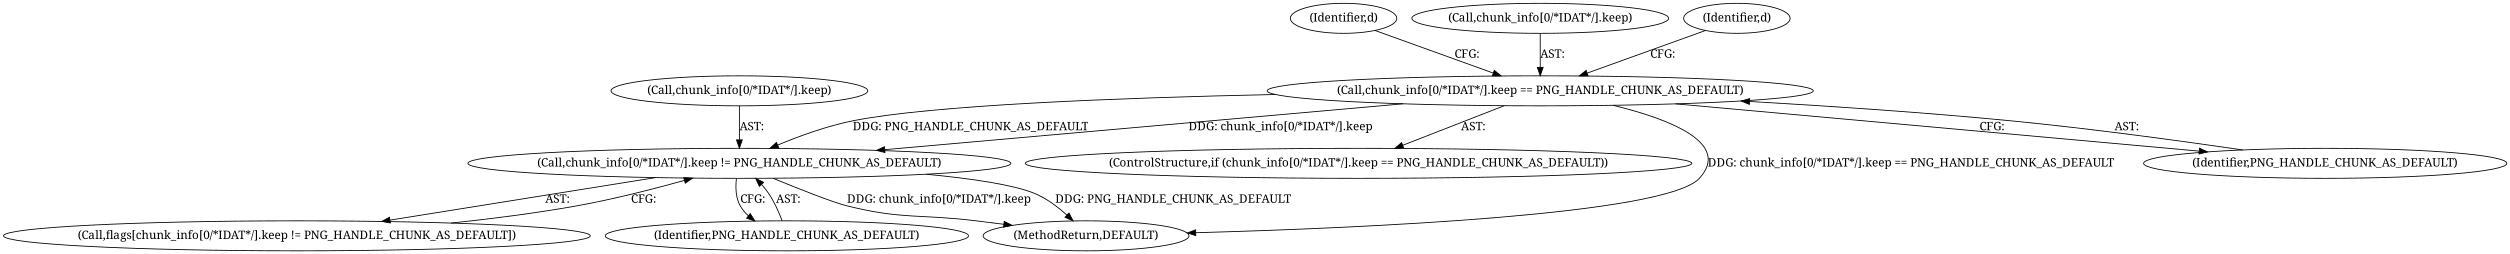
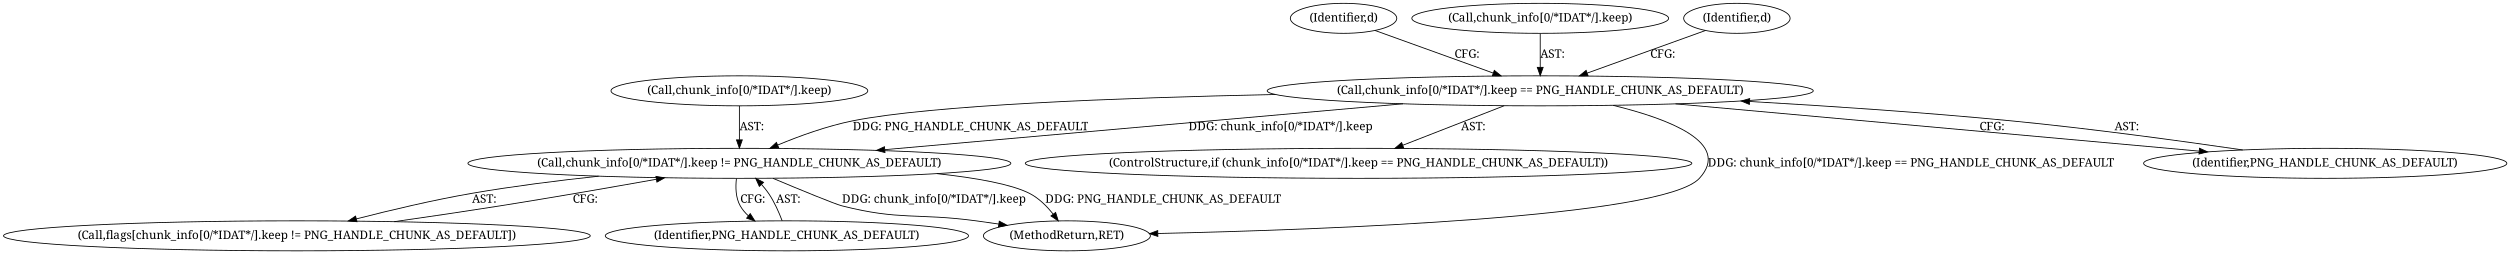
(1086, 236) -> (1067, 236)
